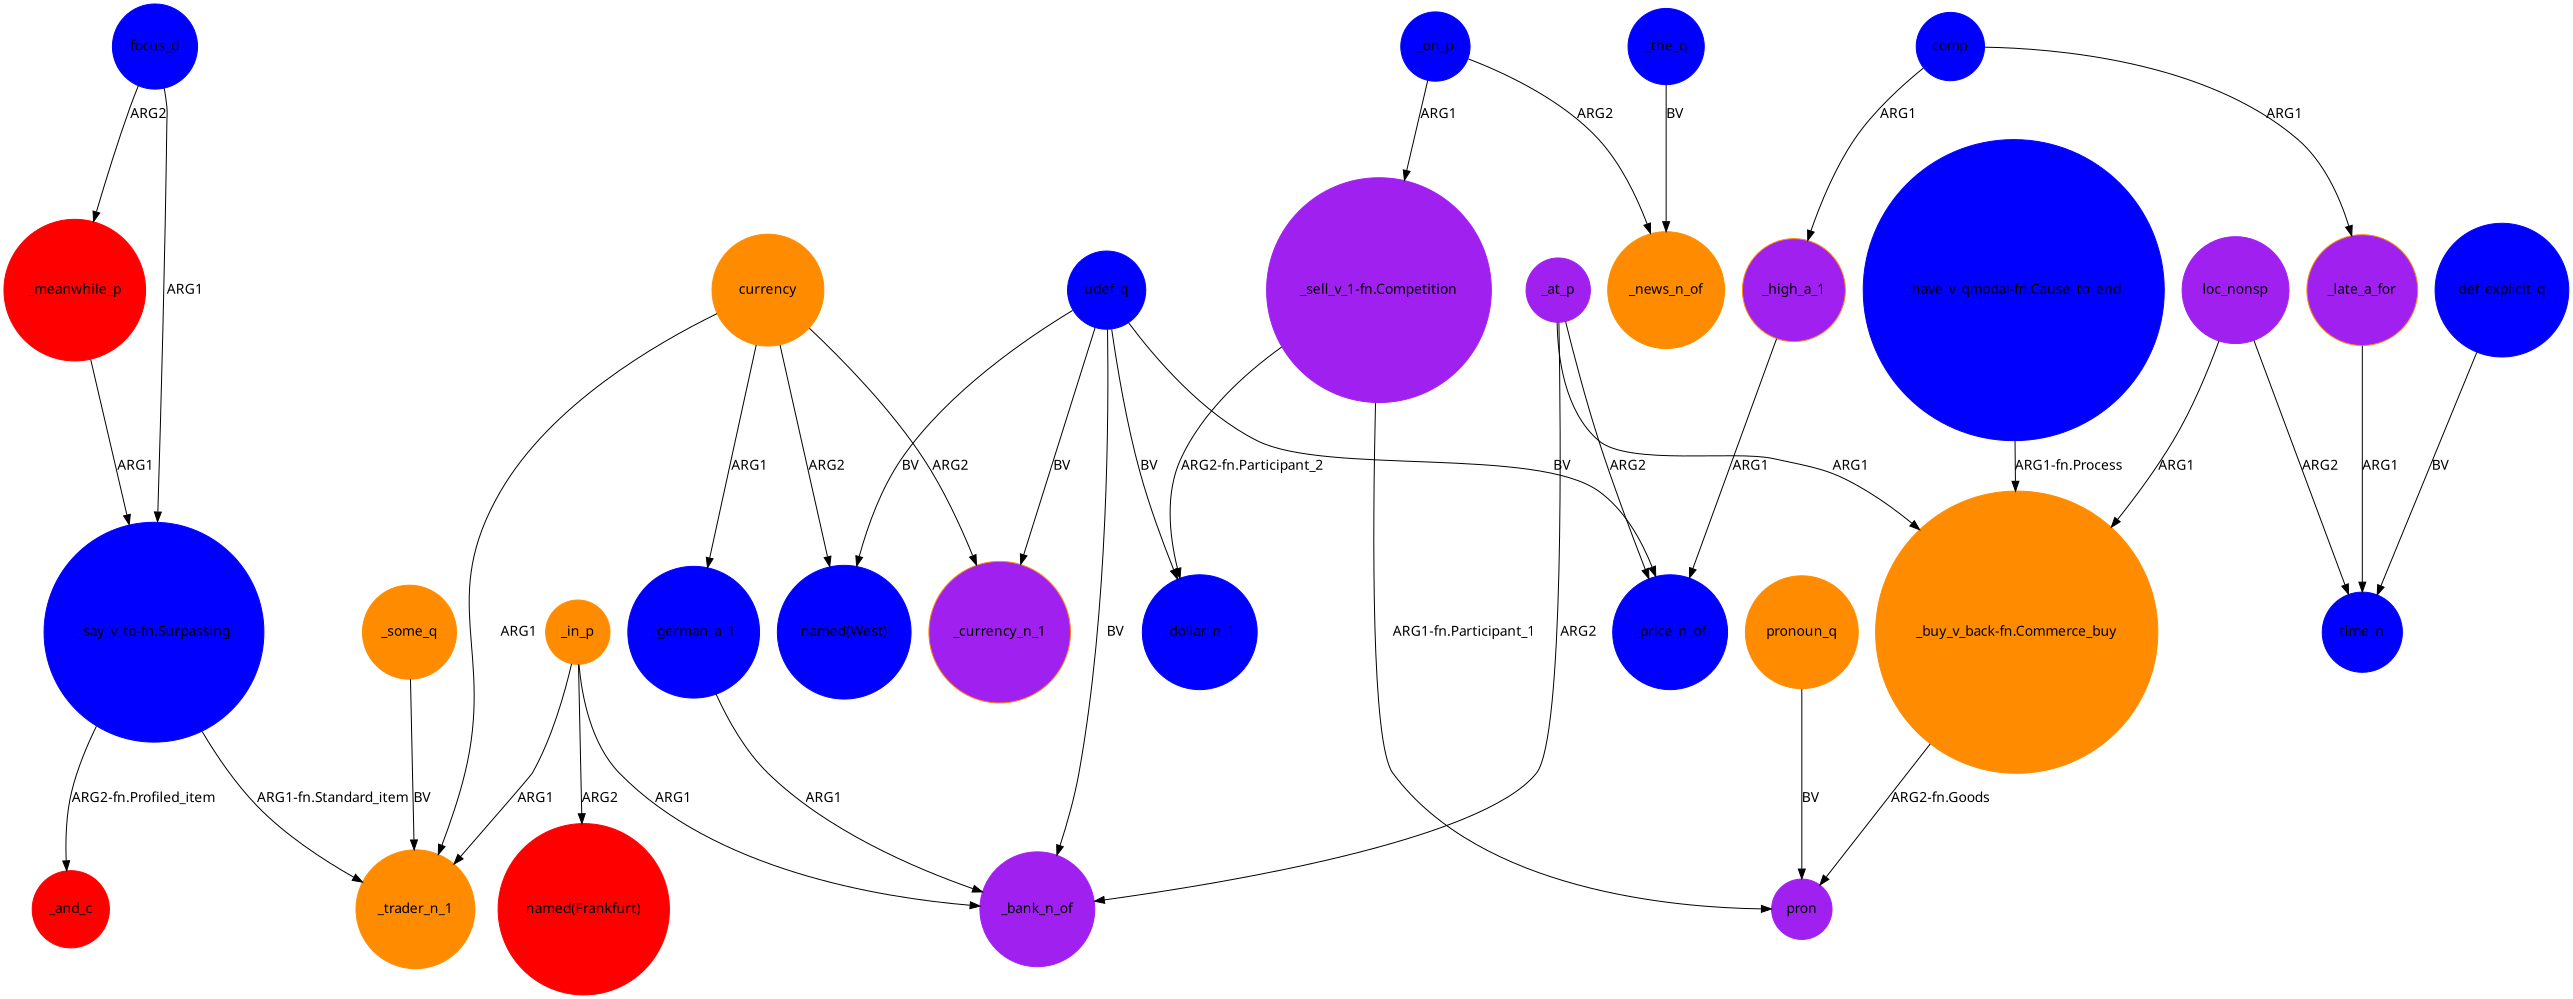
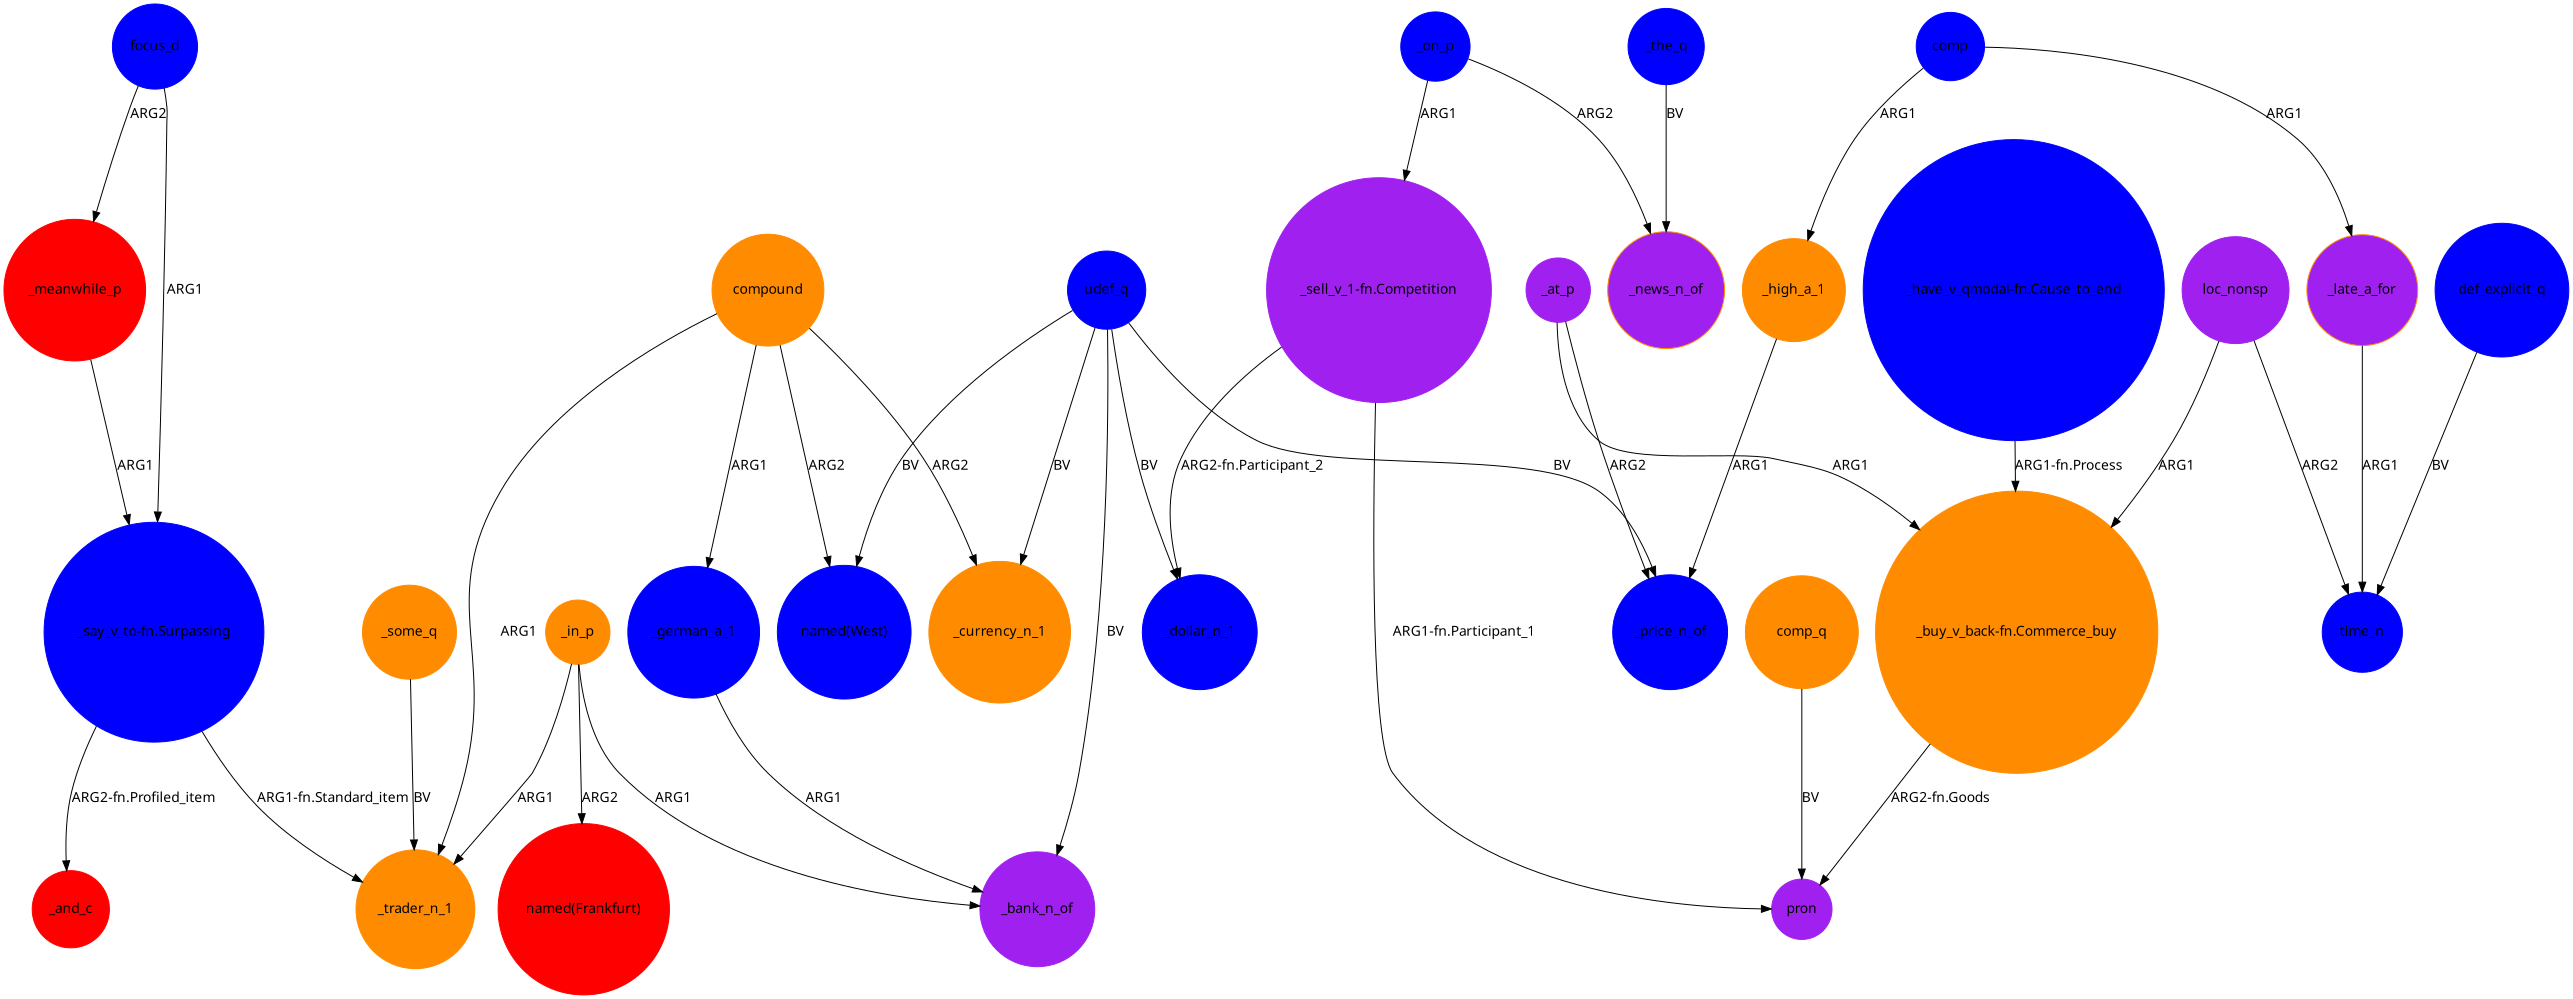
(768, 290) -> (768, 290)
(1666, 290) -> (1666, 290)
(1794, 290) -> (1794, 290)
(1000, 632) -> (1000, 632)
(1802, 632) -> (1802, 632)
(1535, 774) -> none
